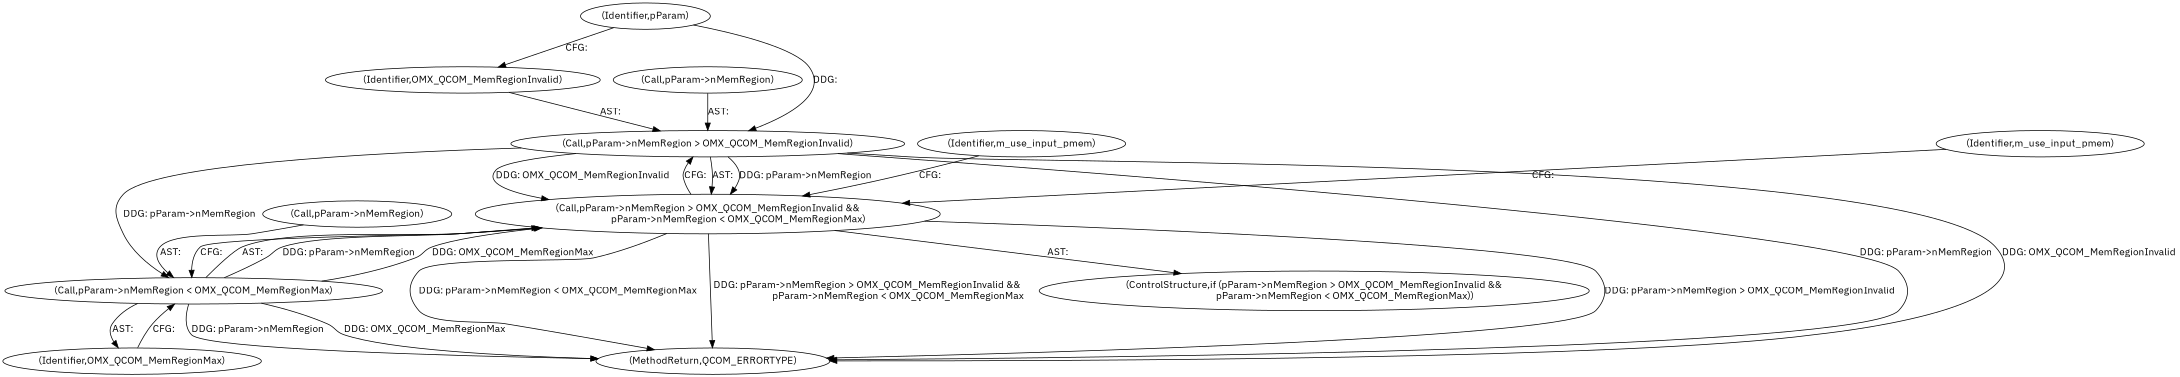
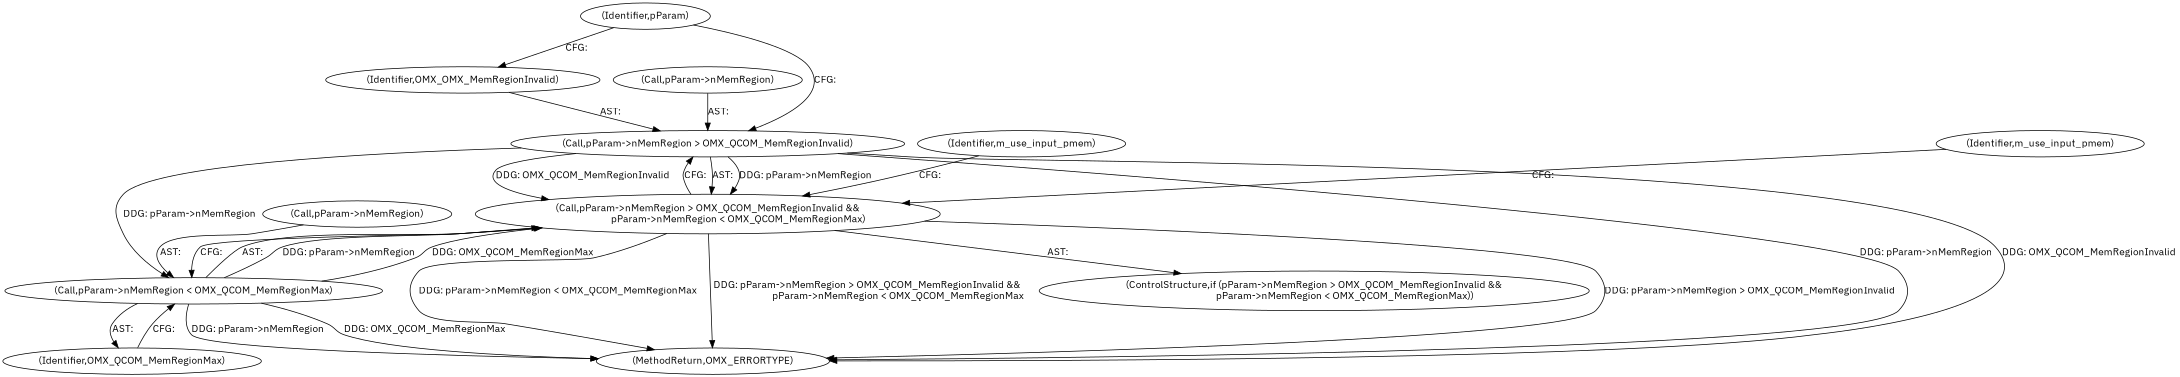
(463, 80) -> (463, 80)
(827, 80) -> (827, 80)
(713, 361) -> (713, 361)
